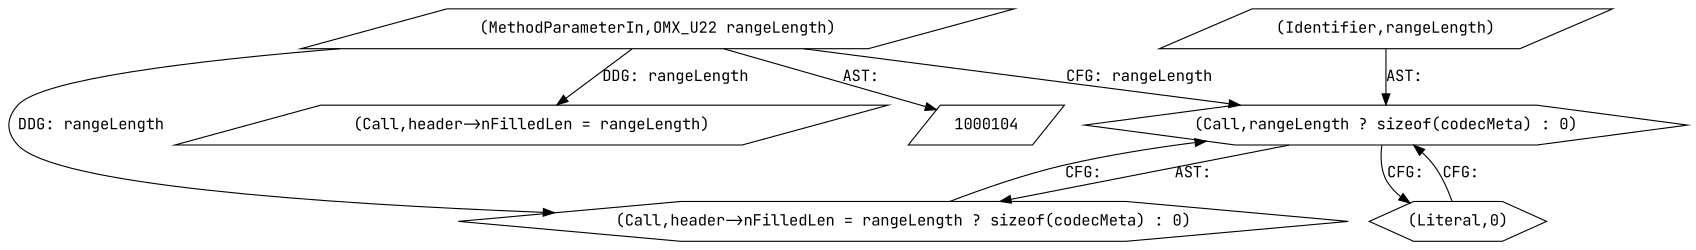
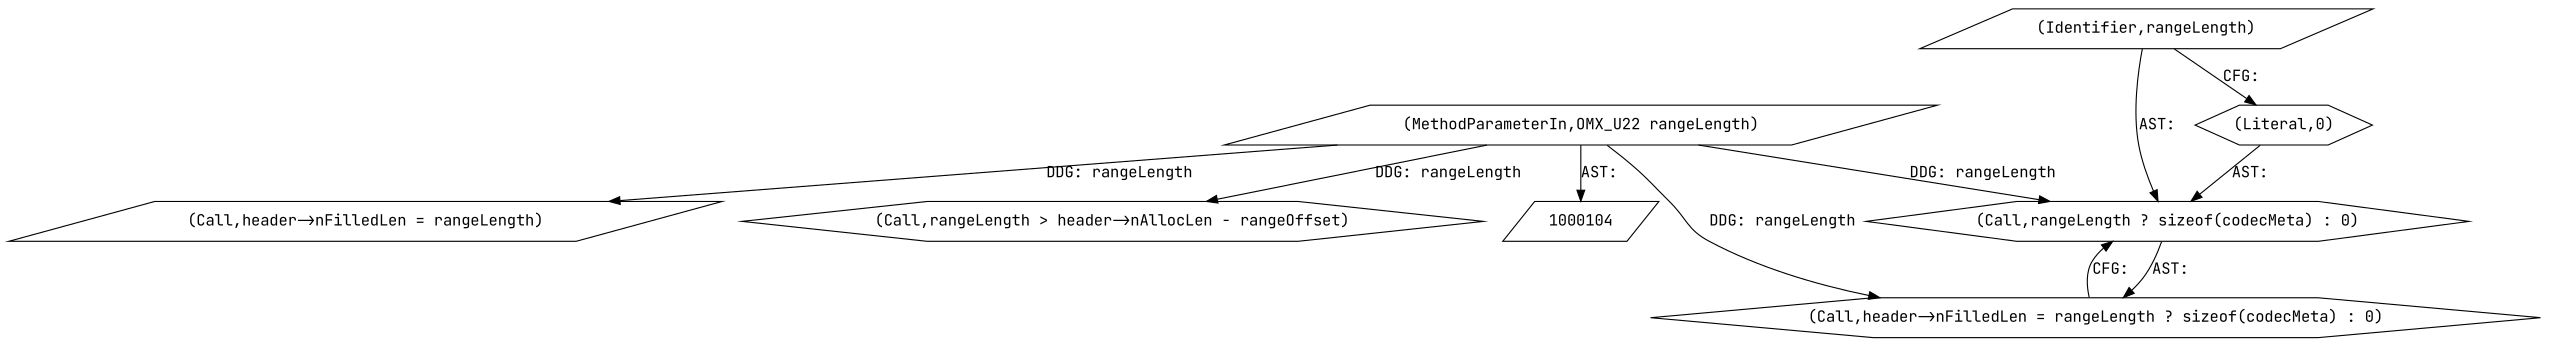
(1140, 77) -> (1983, 173)
(1466, 173) -> (2255, 173)
(1384, 174) -> (2210, 74)
none -> (1113, 221)
